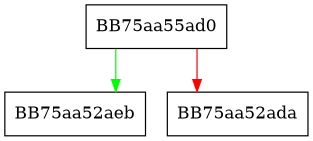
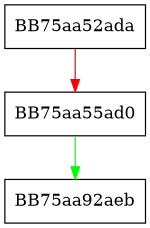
(197, 64) -> (75, 64)
(75, 114) -> (75, 201)
